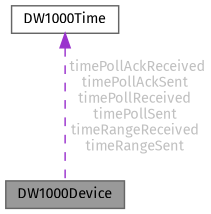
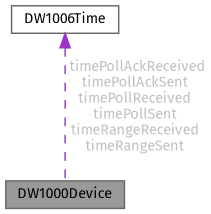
(65, 20) -> (65, 20)
